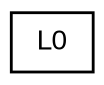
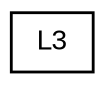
(52, 42) -> (52, 42)
